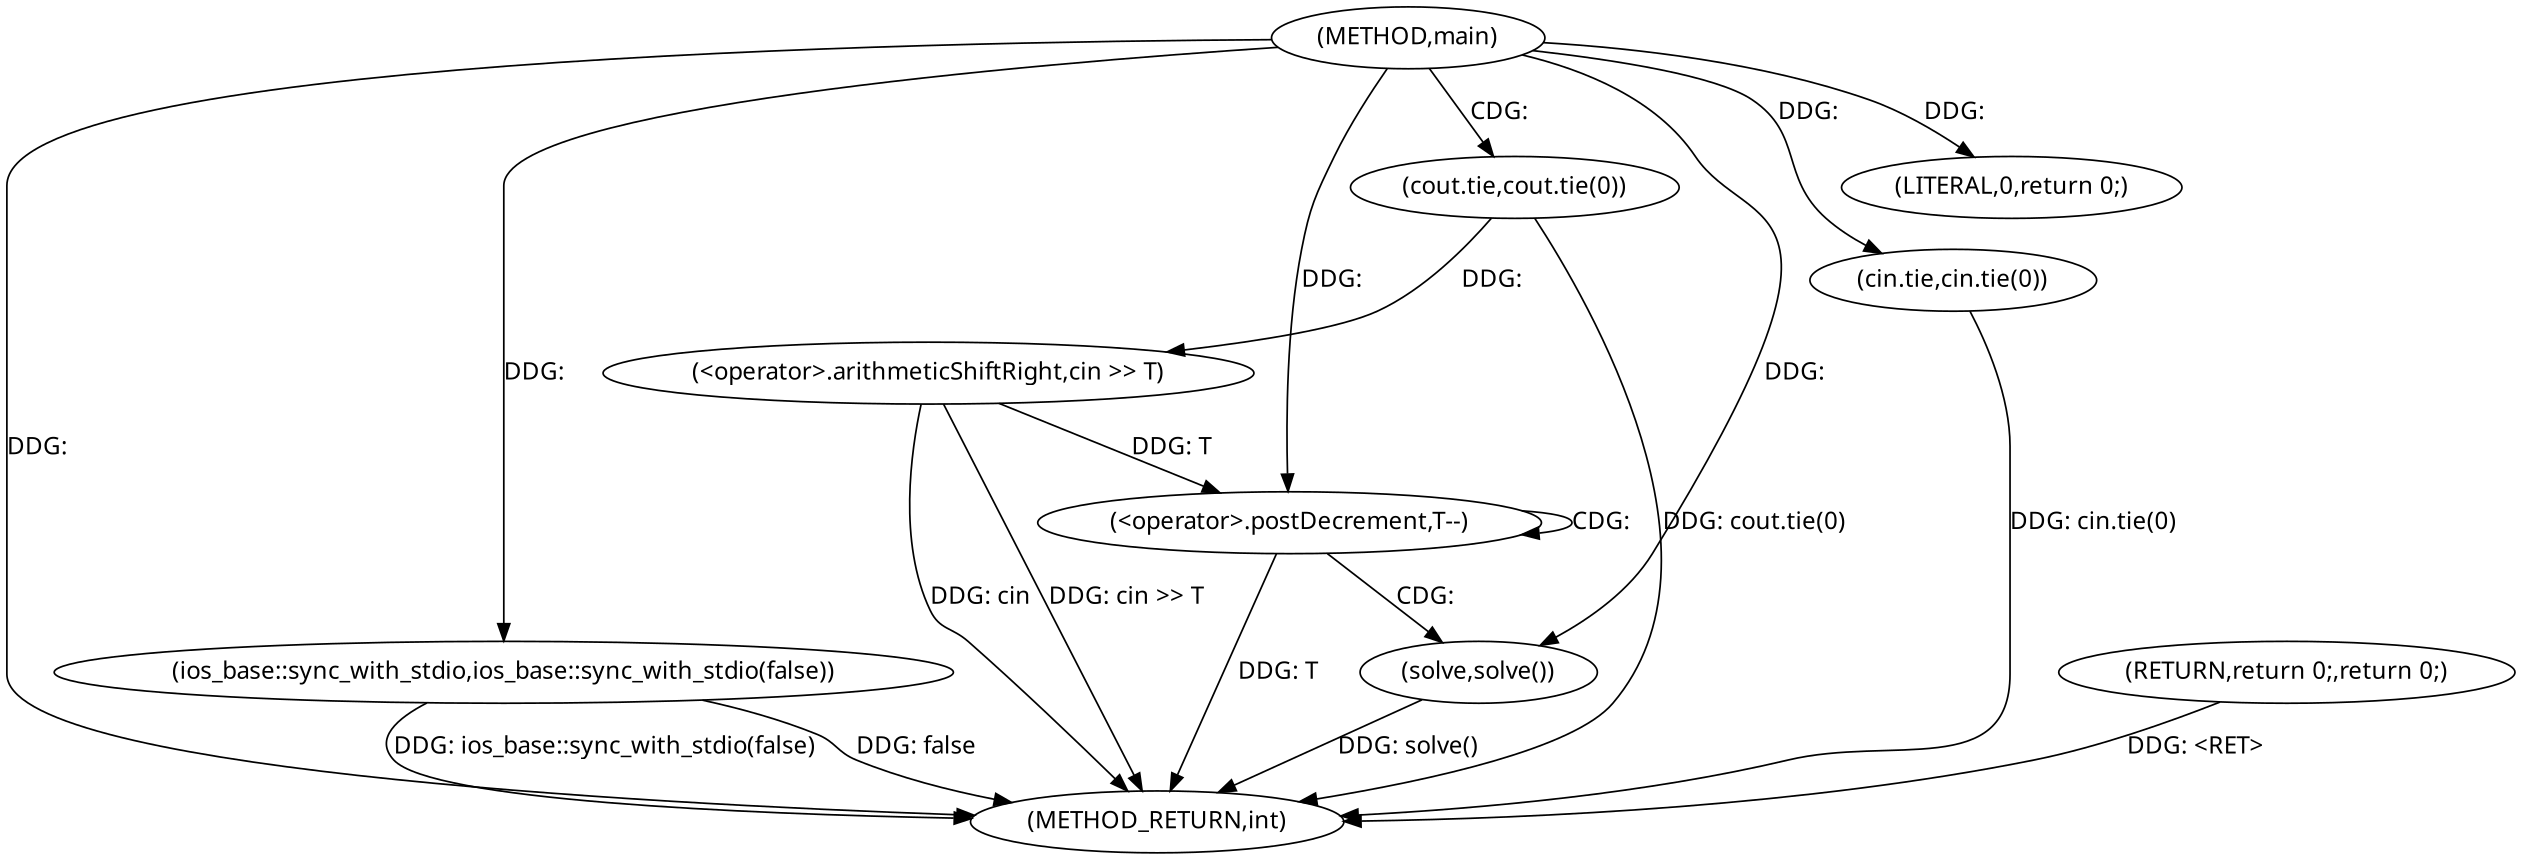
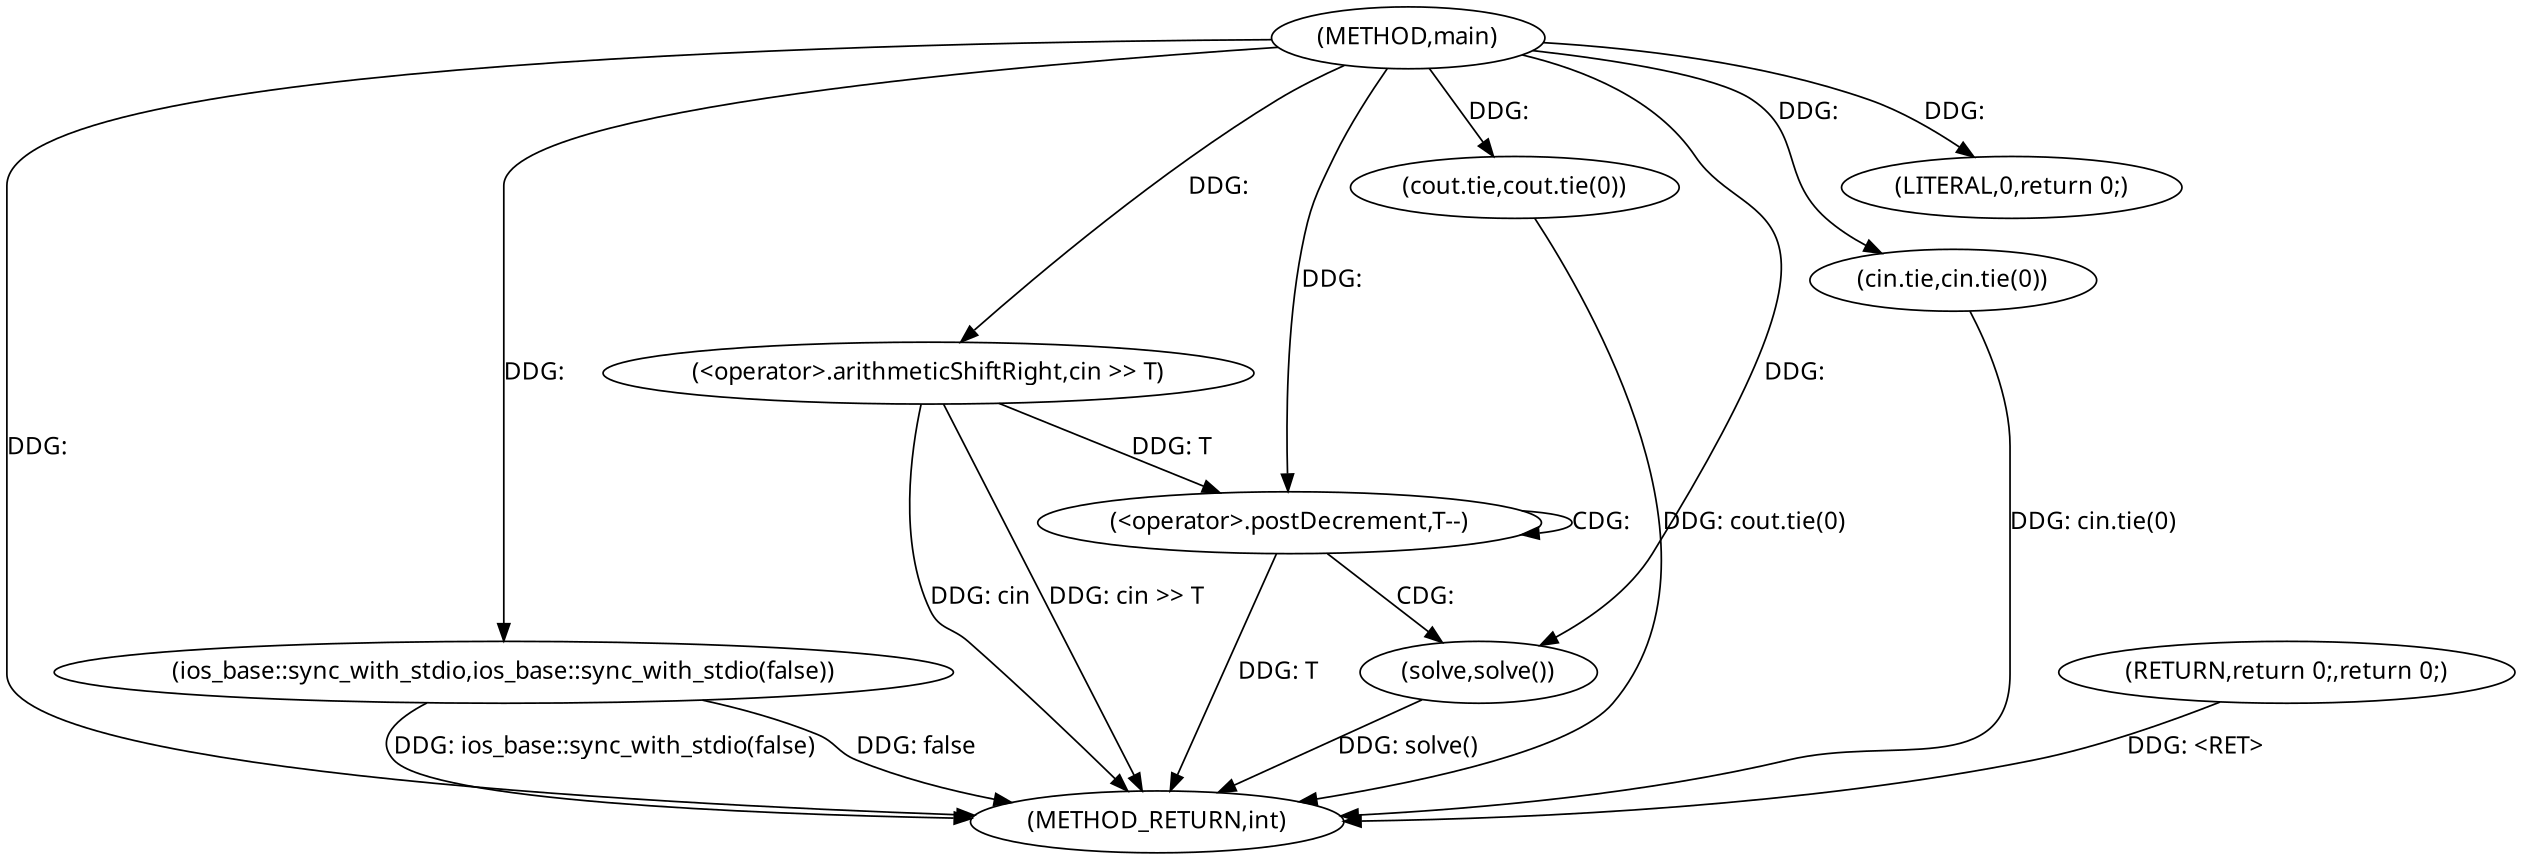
(1503, 113) -> (1503, 113)
(1354, 320) -> (1151, 186)
